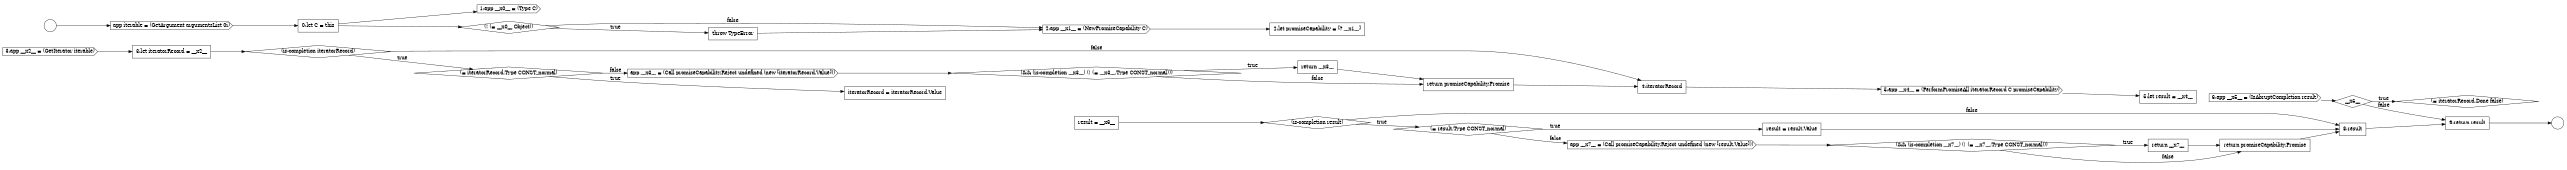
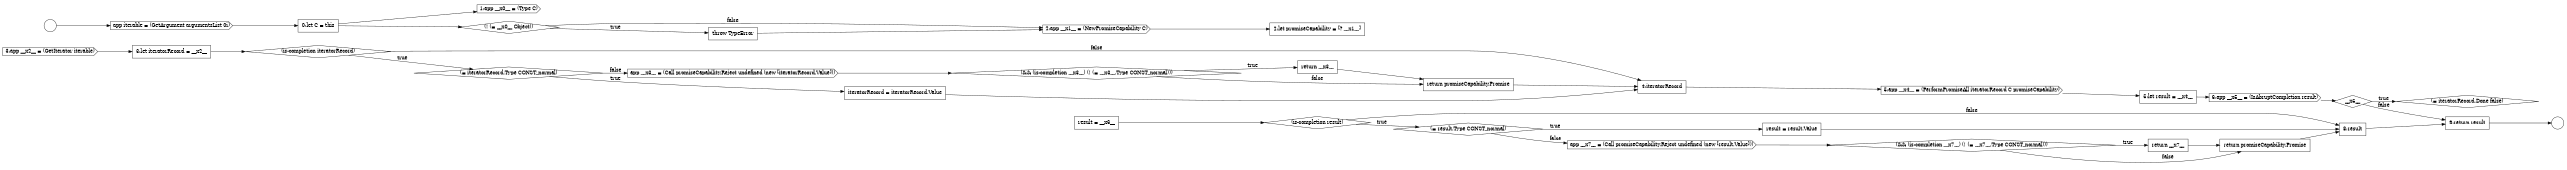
none -> (2201, 97)
none -> (1290, 100)
